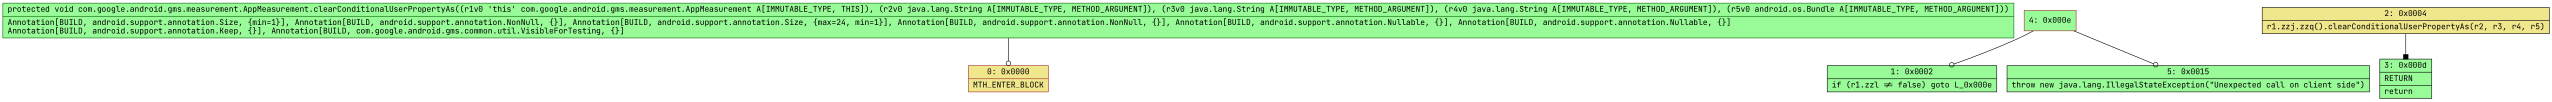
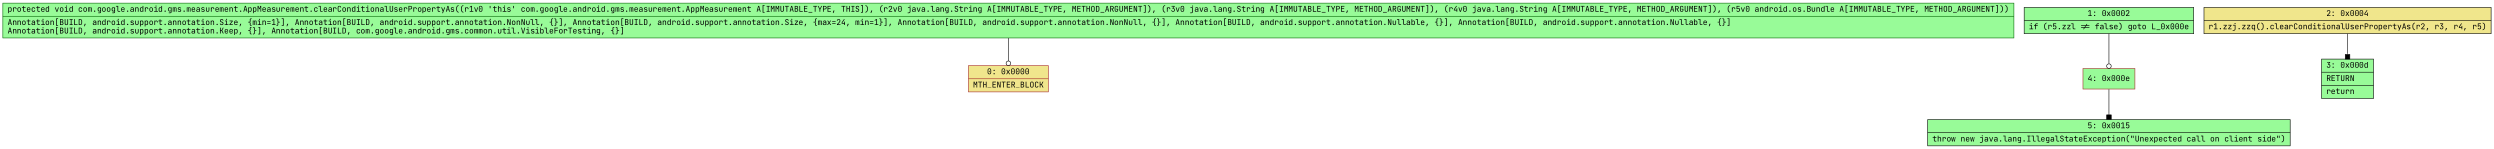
(2114, 47) -> (2109, 102)
(1994, 49) -> (2109, 49)
(1912, 85) -> (2109, 27)
